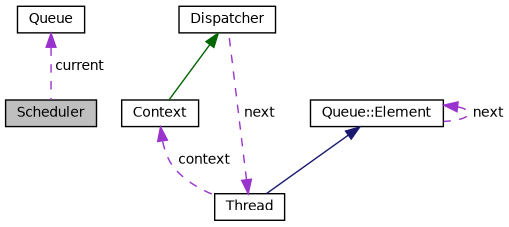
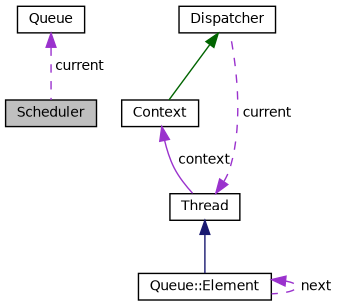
(257, 113) -> (265, 113)
(307, 164) -> (205, 254)
(181, 175) -> (175, 169)
